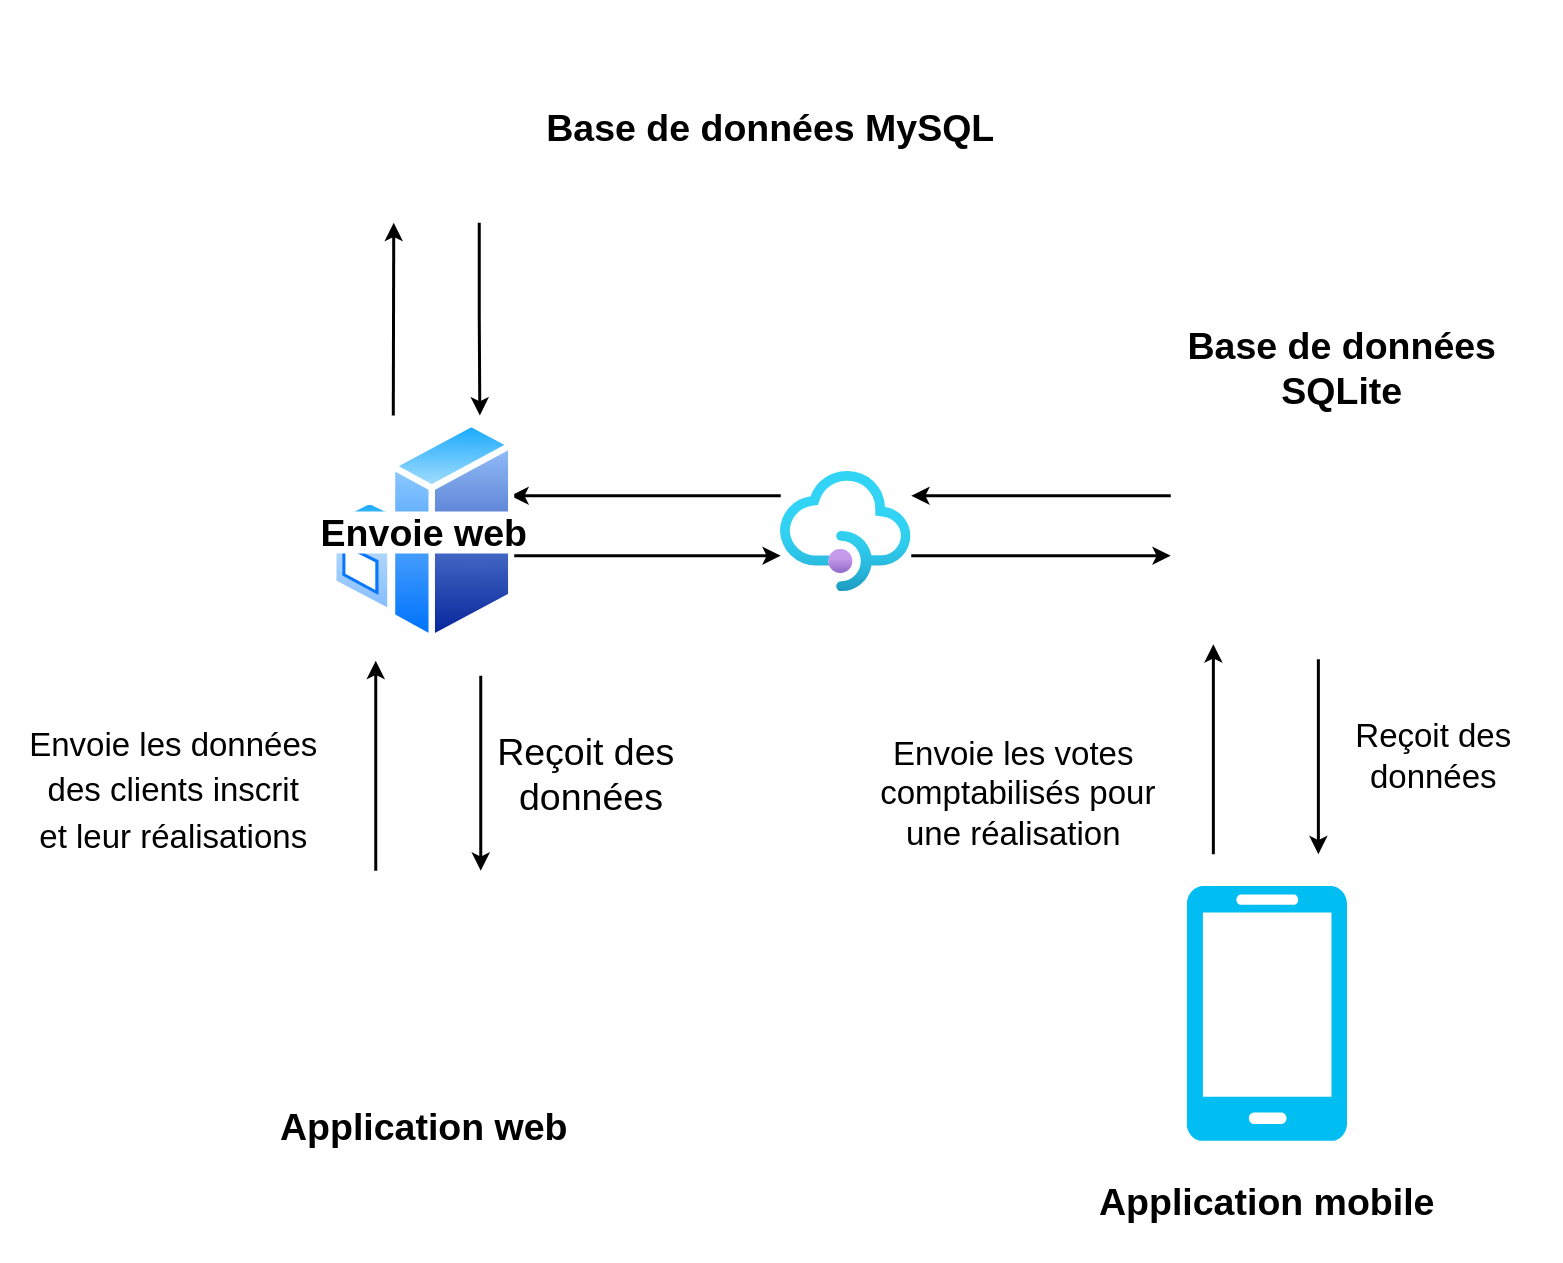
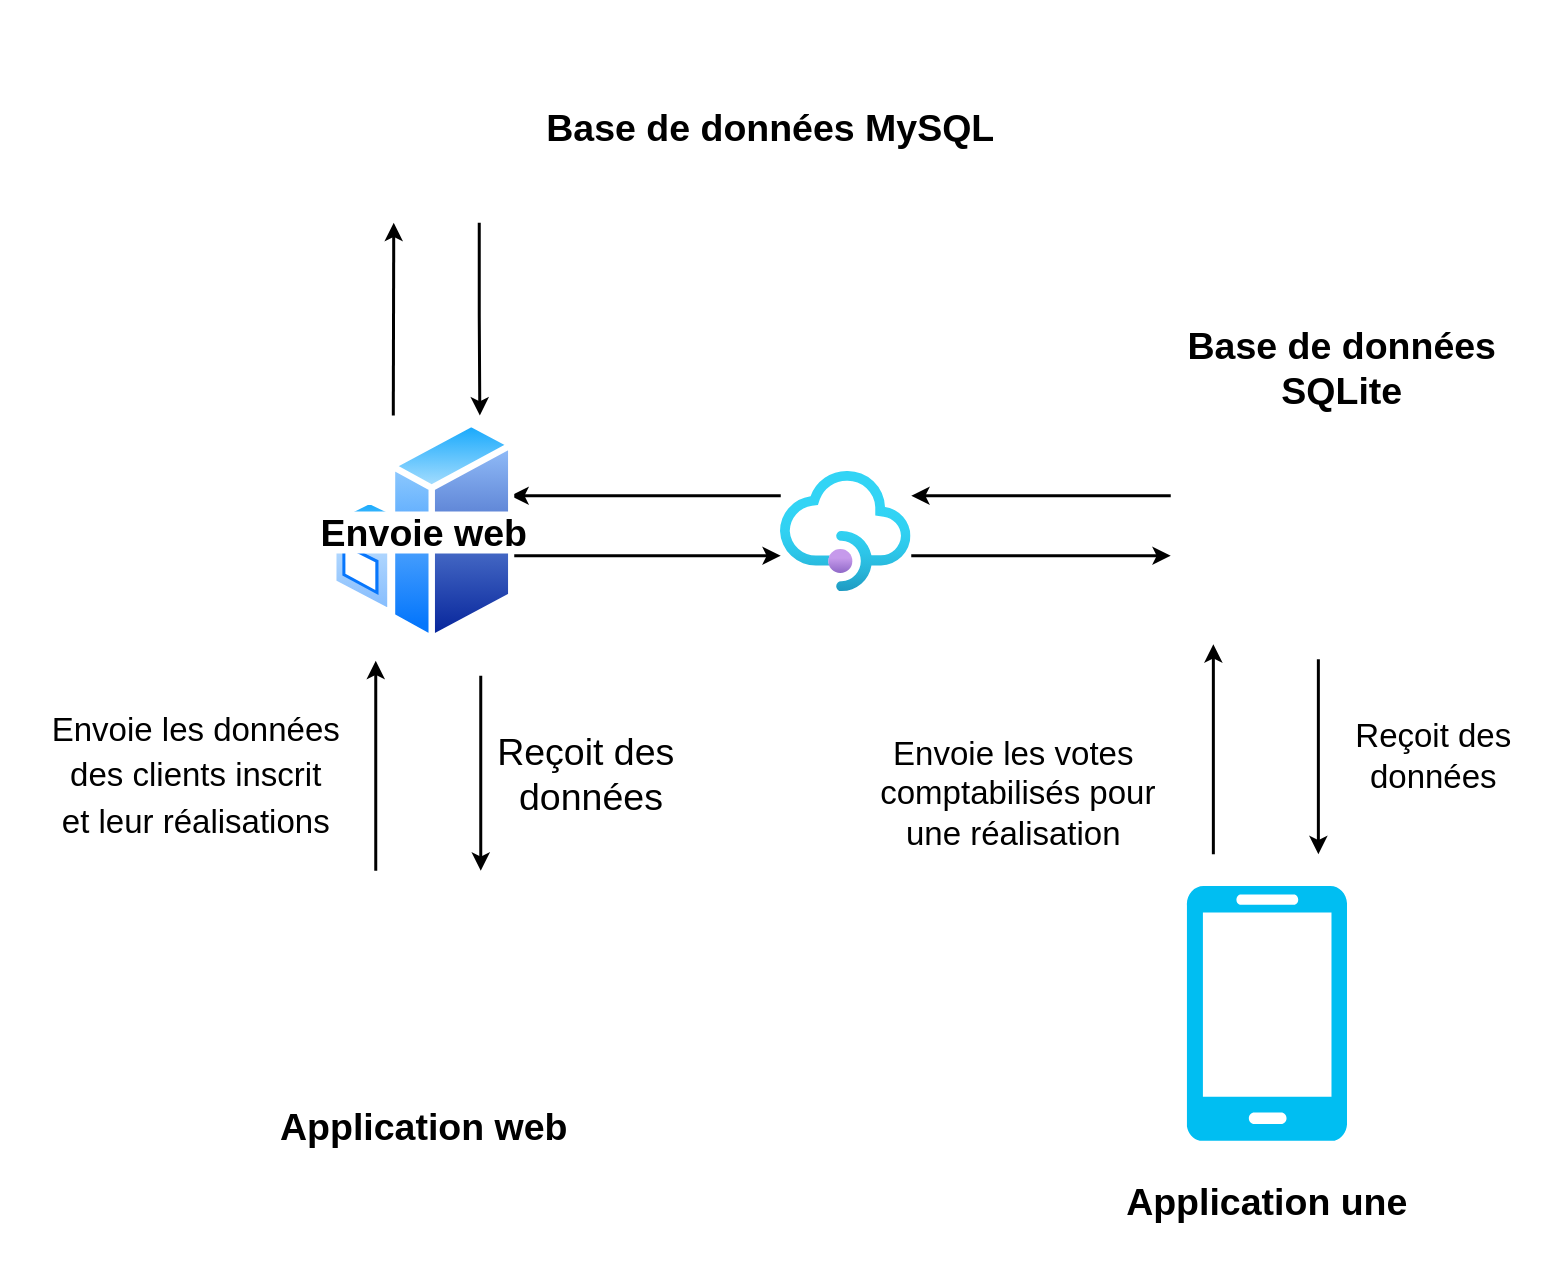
(173, 788) -> (196, 773)
(1268, 1201) -> (1268, 1201)
